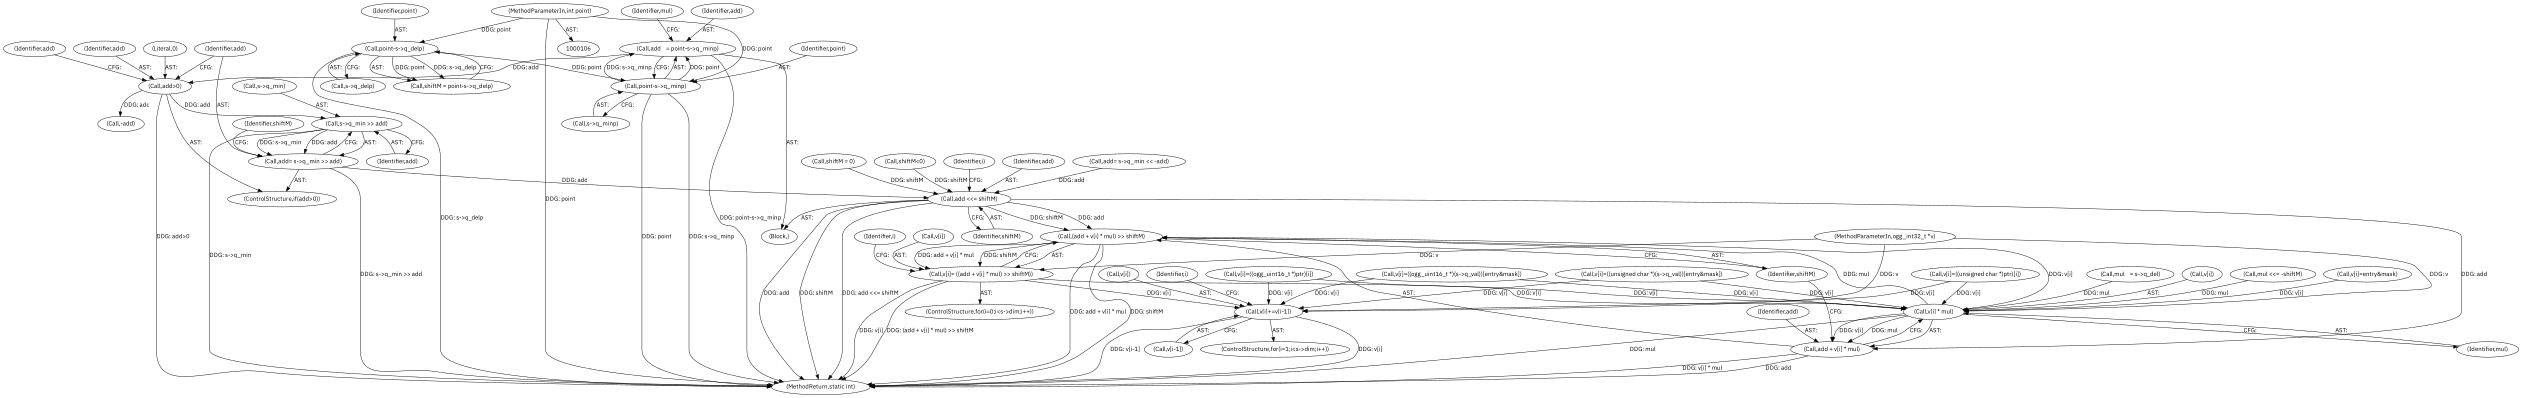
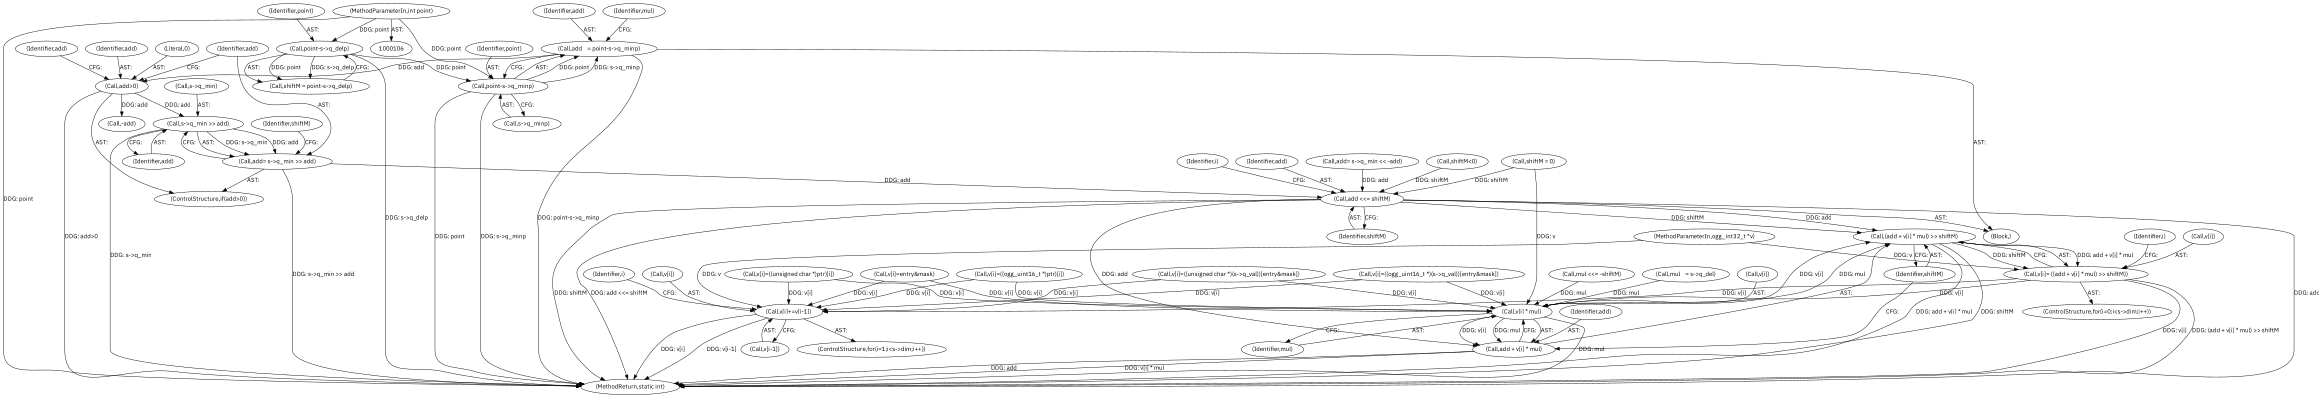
(353, 86) -> none
(2425, 276) -> (1537, 236)
none -> (848, 293)
